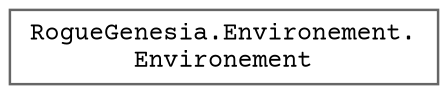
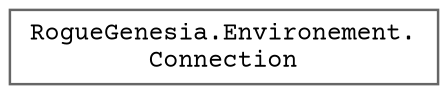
(224, 47) -> (224, 47)
